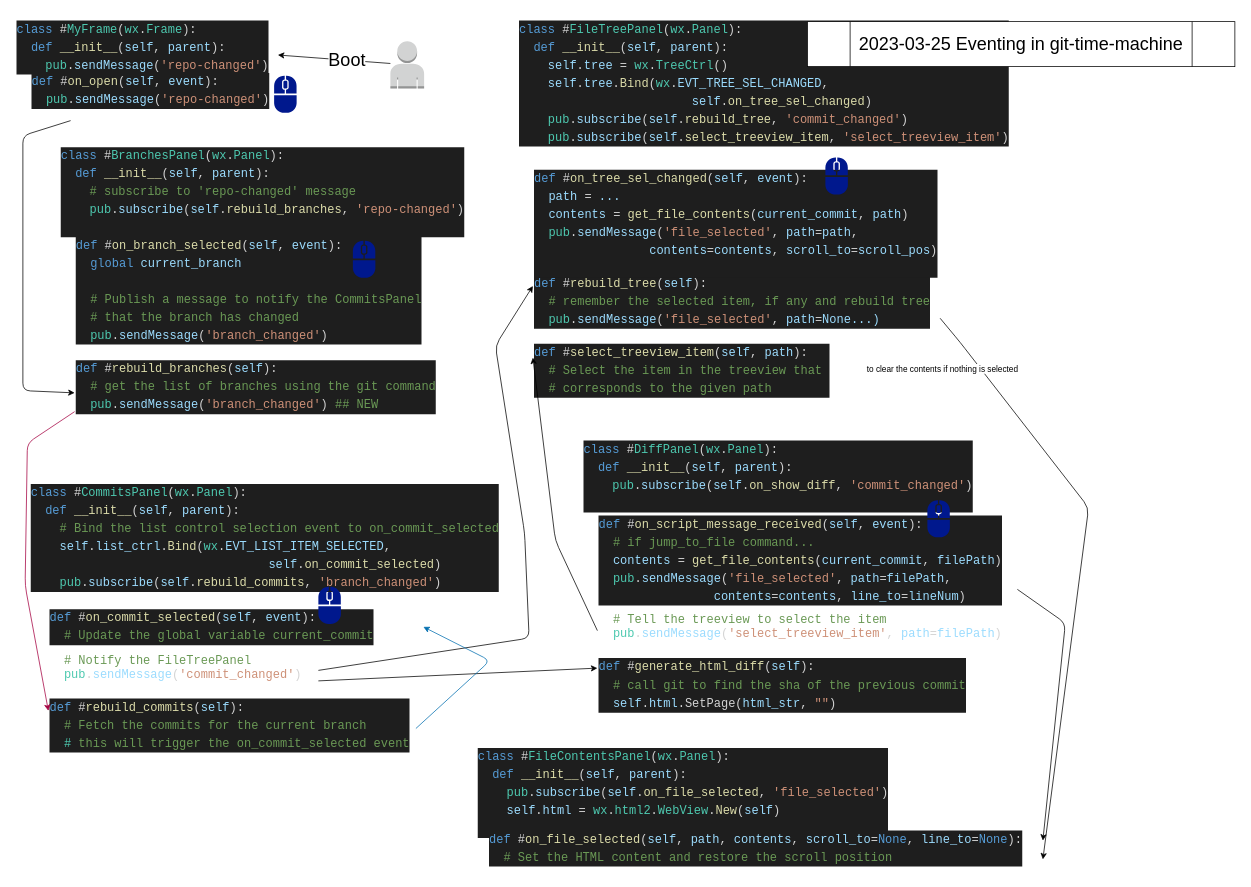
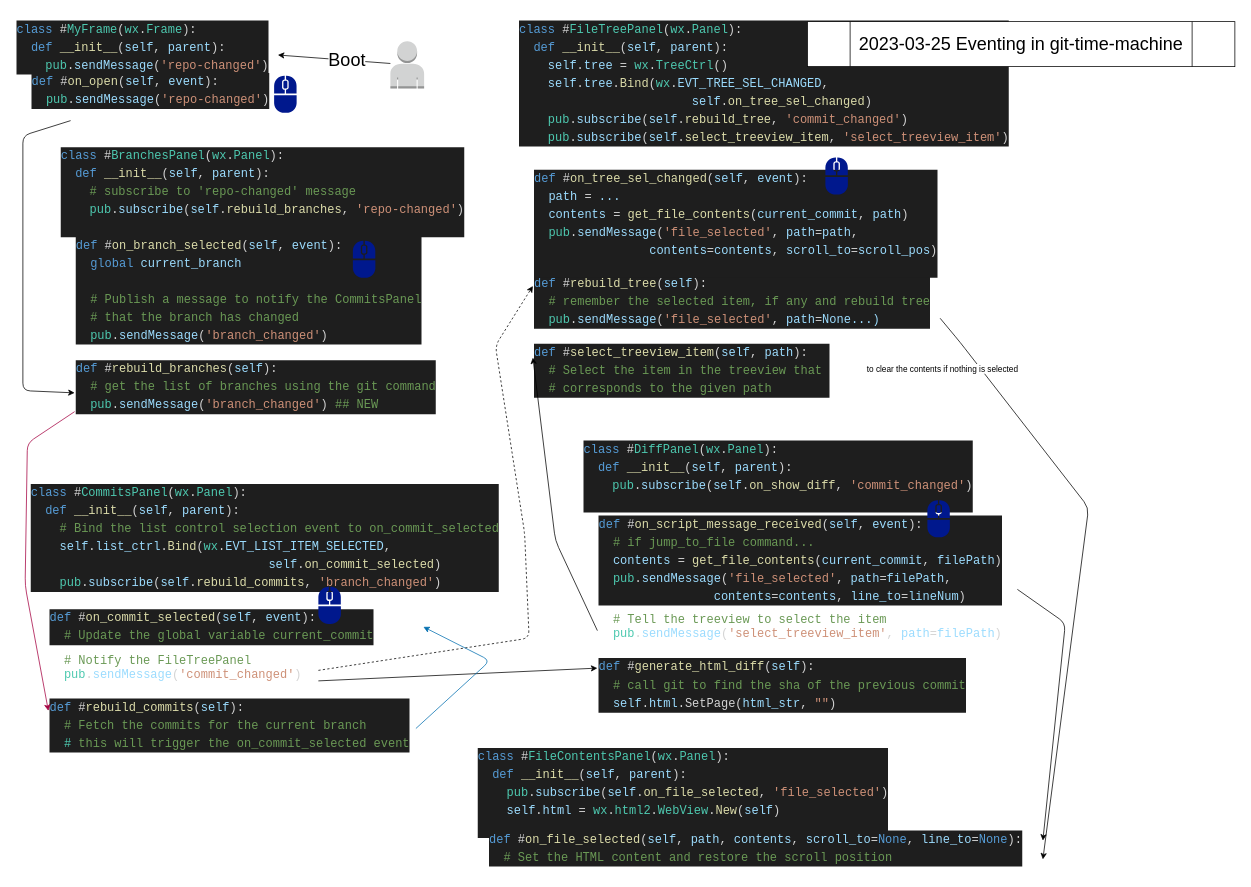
(526, 567) -> (526, 567)
